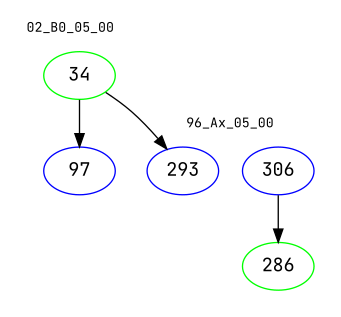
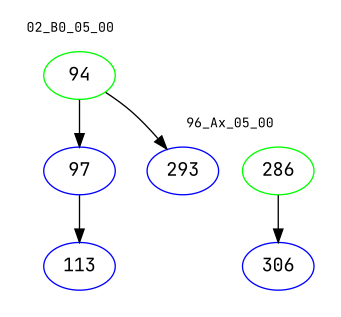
(80, 76) -> (80, 76)
(278, 212) -> (278, 212)
none -> (80, 266)
